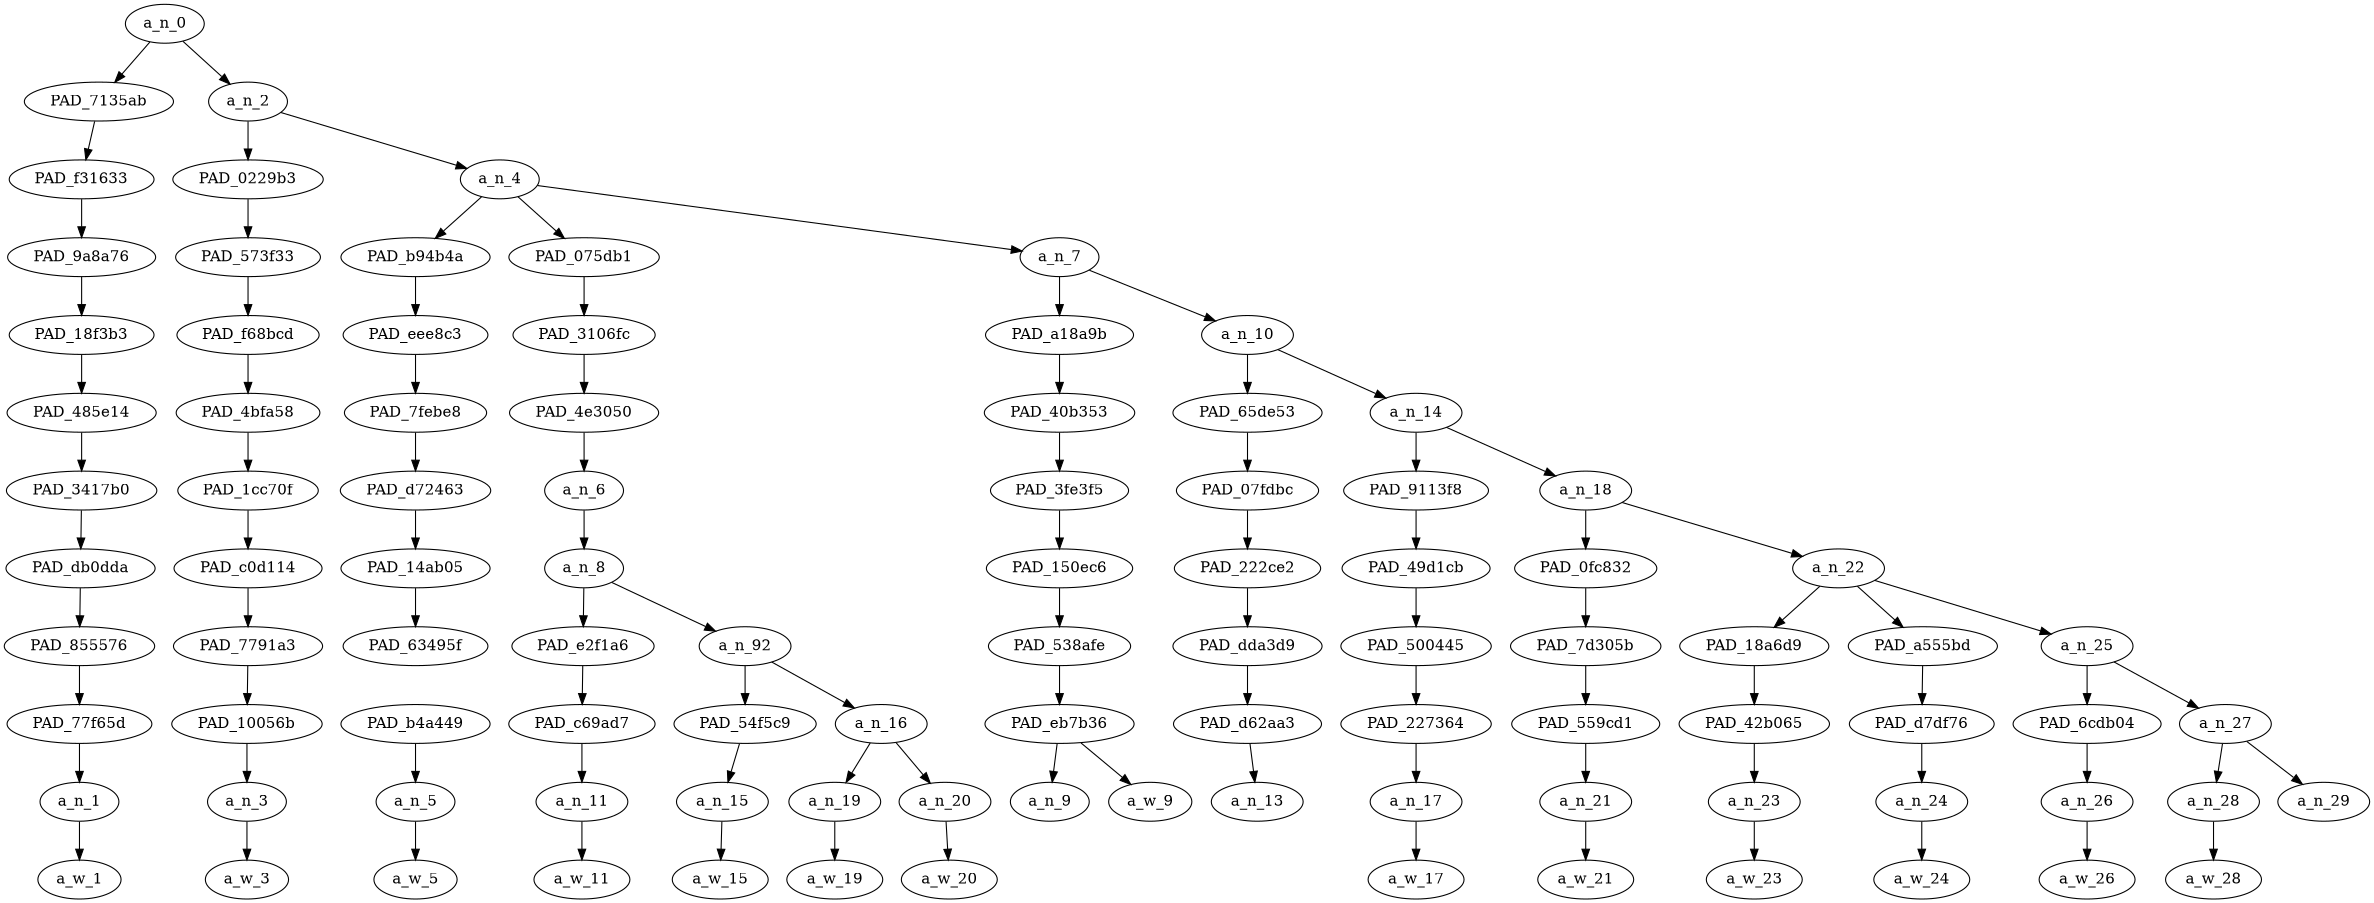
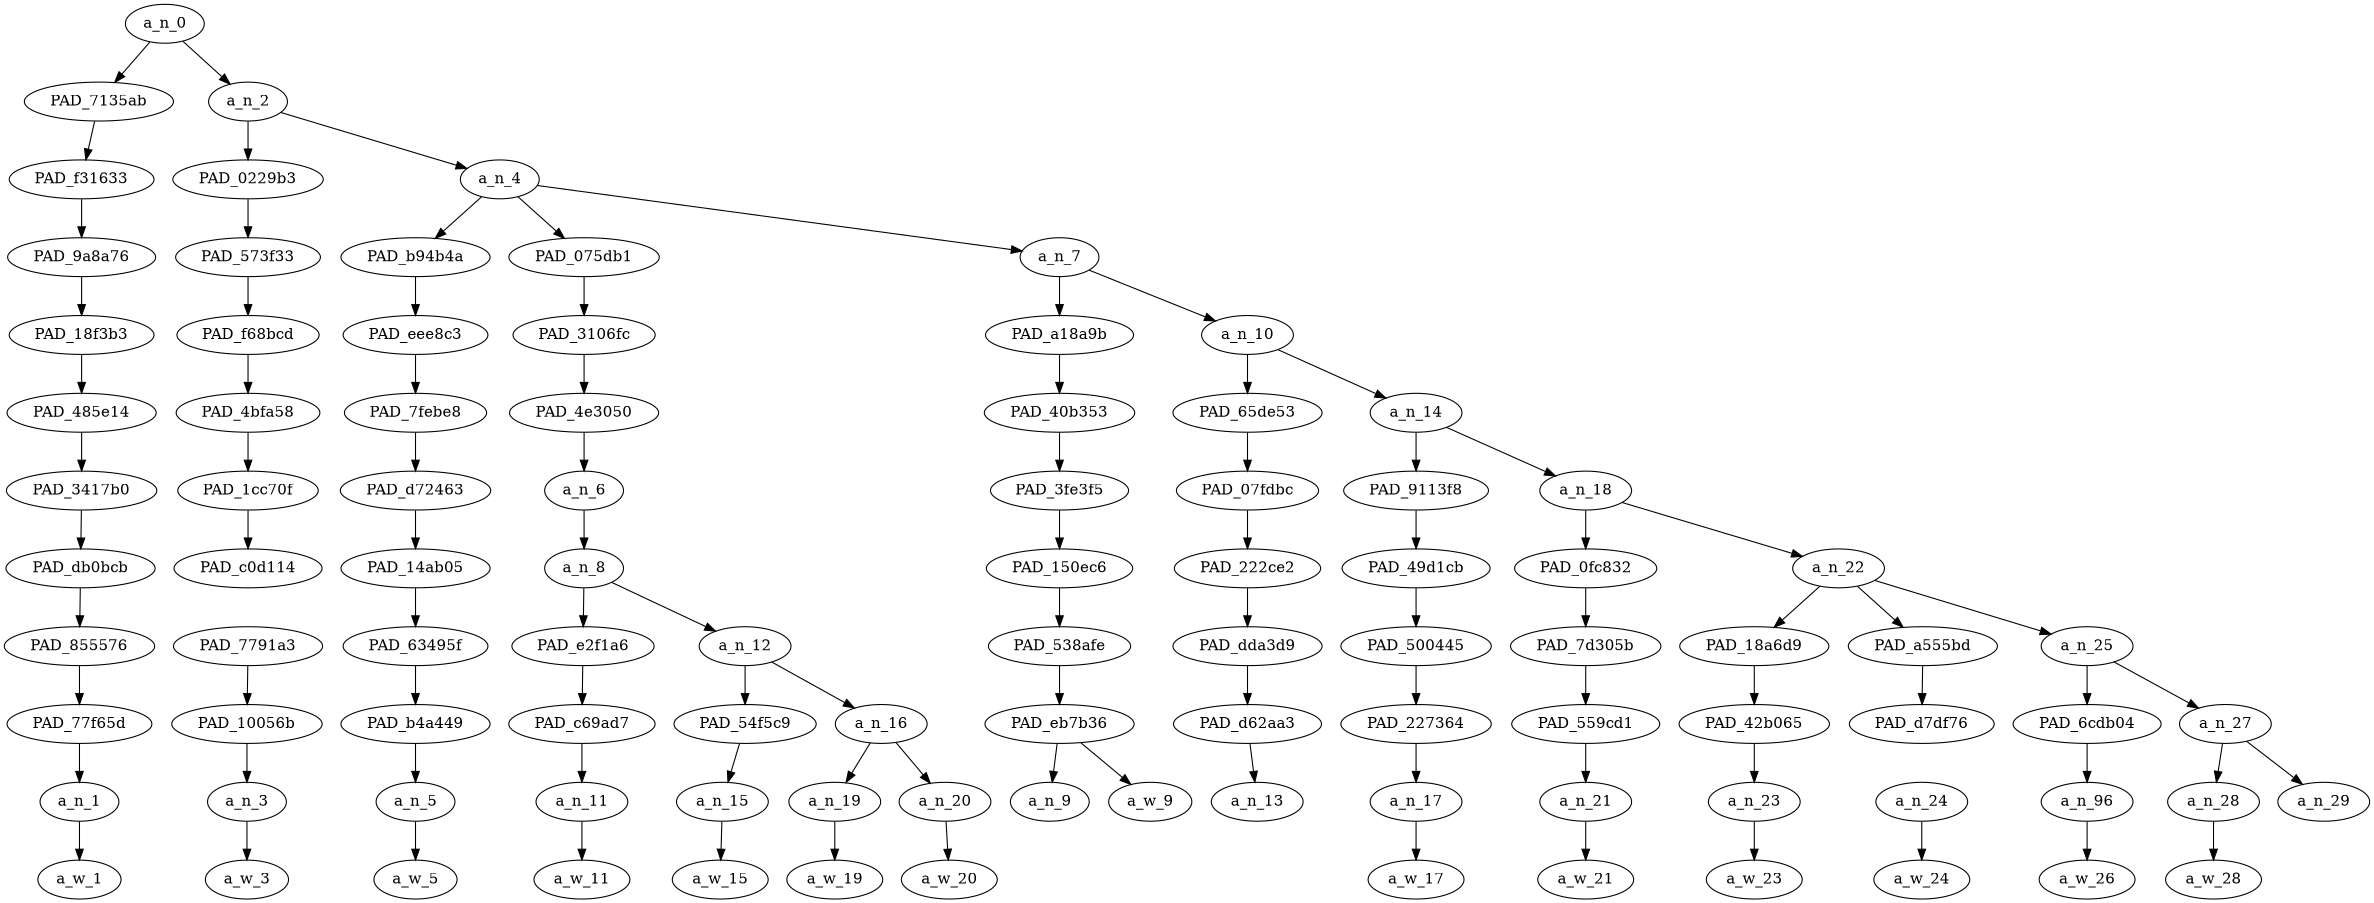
(81, 568) -> (81, 568)
(248, 602) -> none
(745, 646) -> (745, 646)
none -> (416, 680)
(1922, 758) -> none
(2087, 802) -> (2087, 802)
